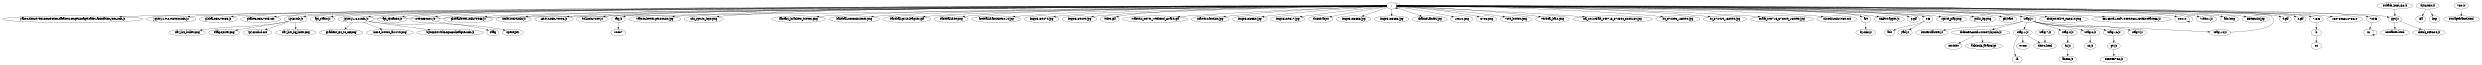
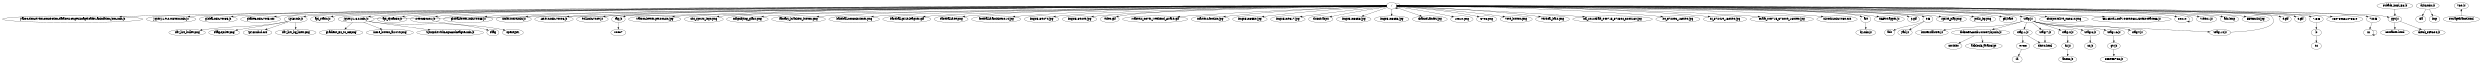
(2461, 12) -> (2461, 13)
none -> (747, 19)
none -> (2036, 25)
(2014, 44) -> (2020, 52)
